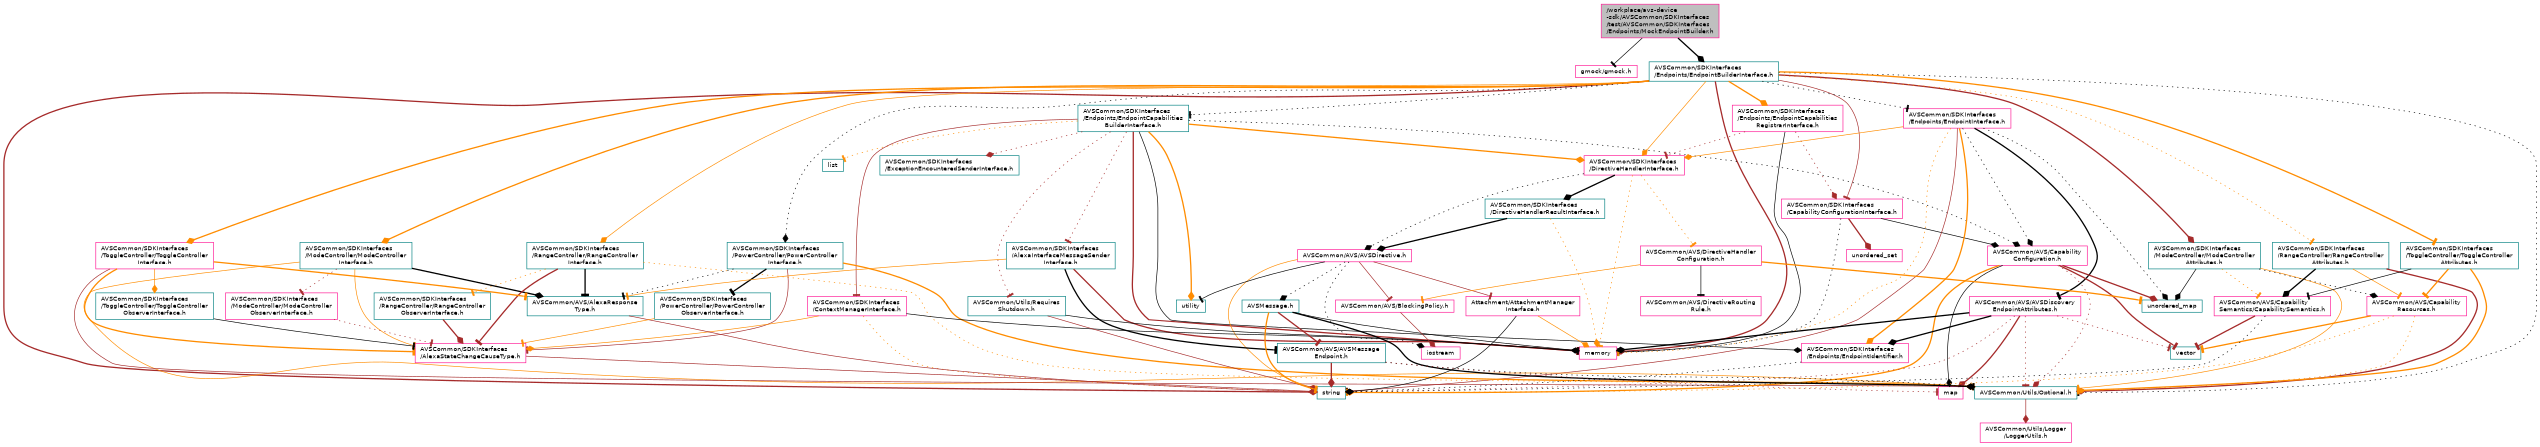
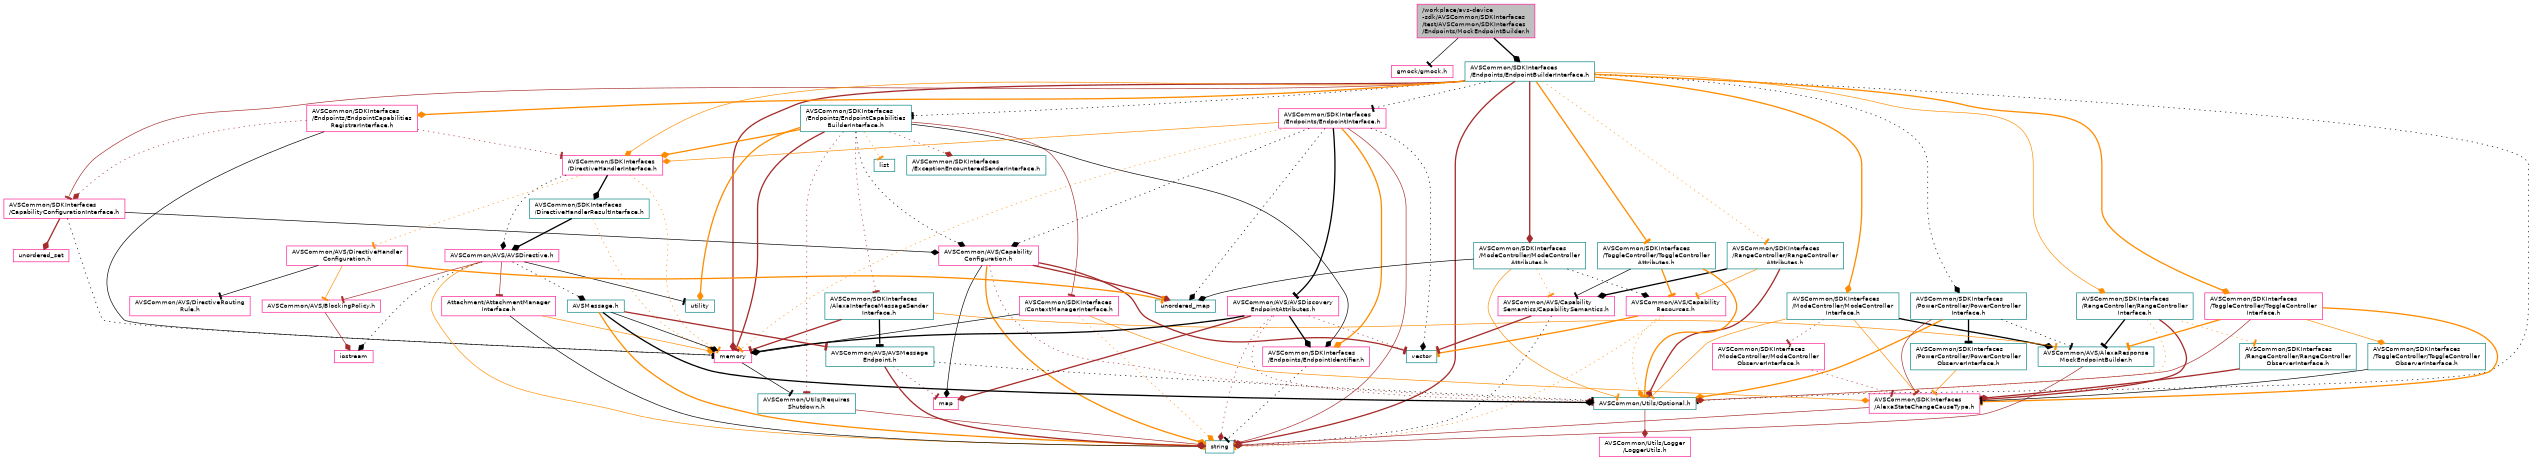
none -> (1431, 221)
(585, 306) -> (2096, 357)
(1193, 329) -> (760, 374)
